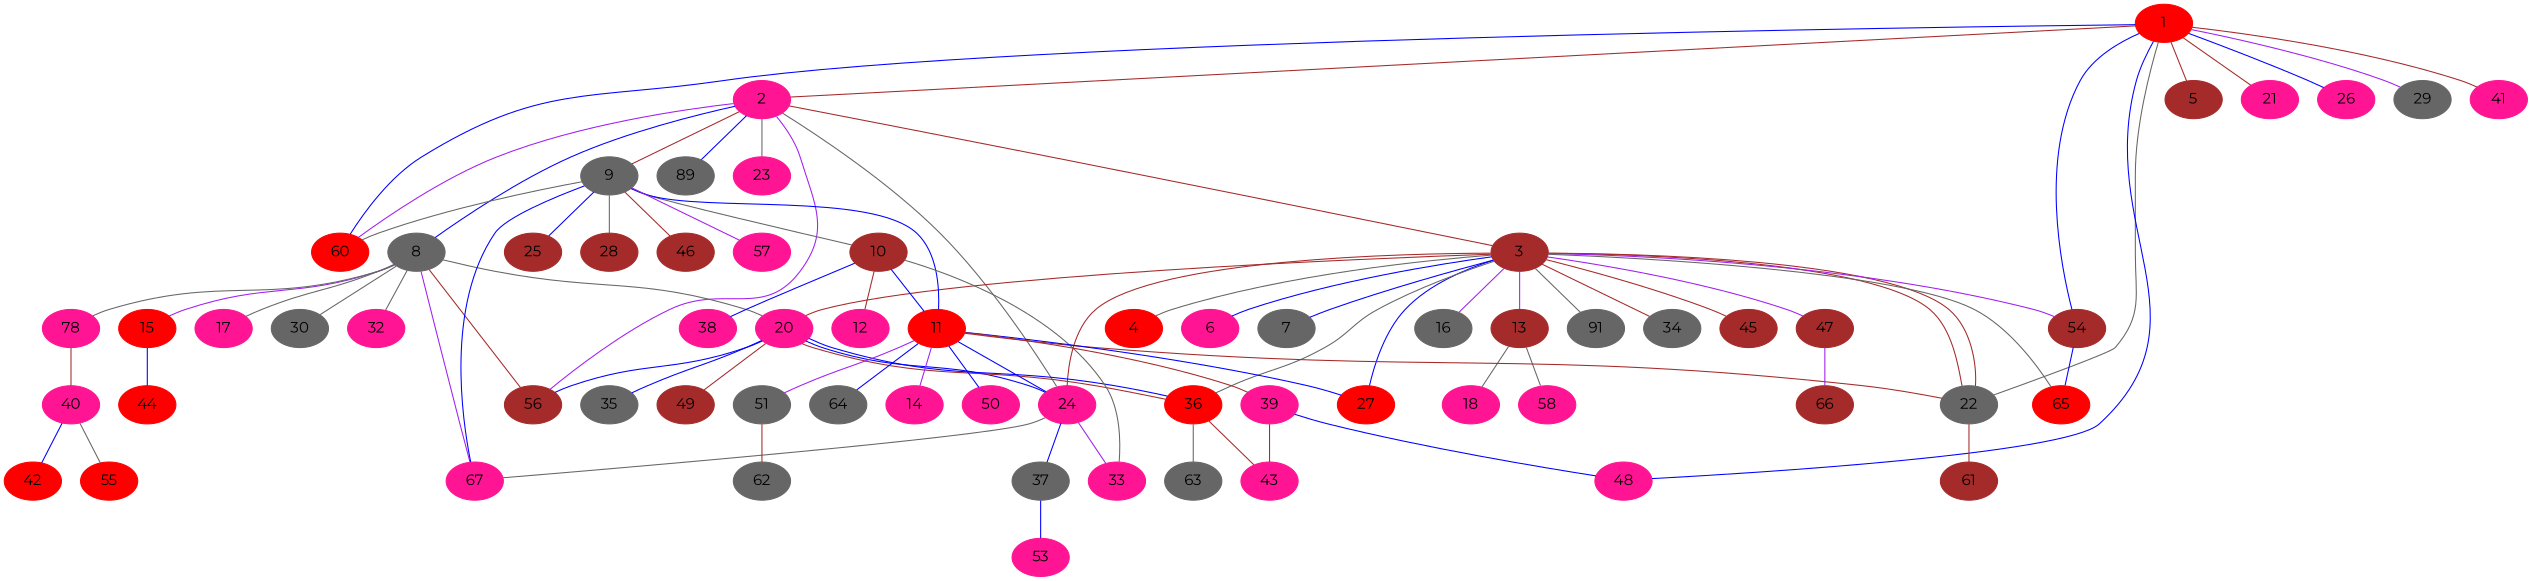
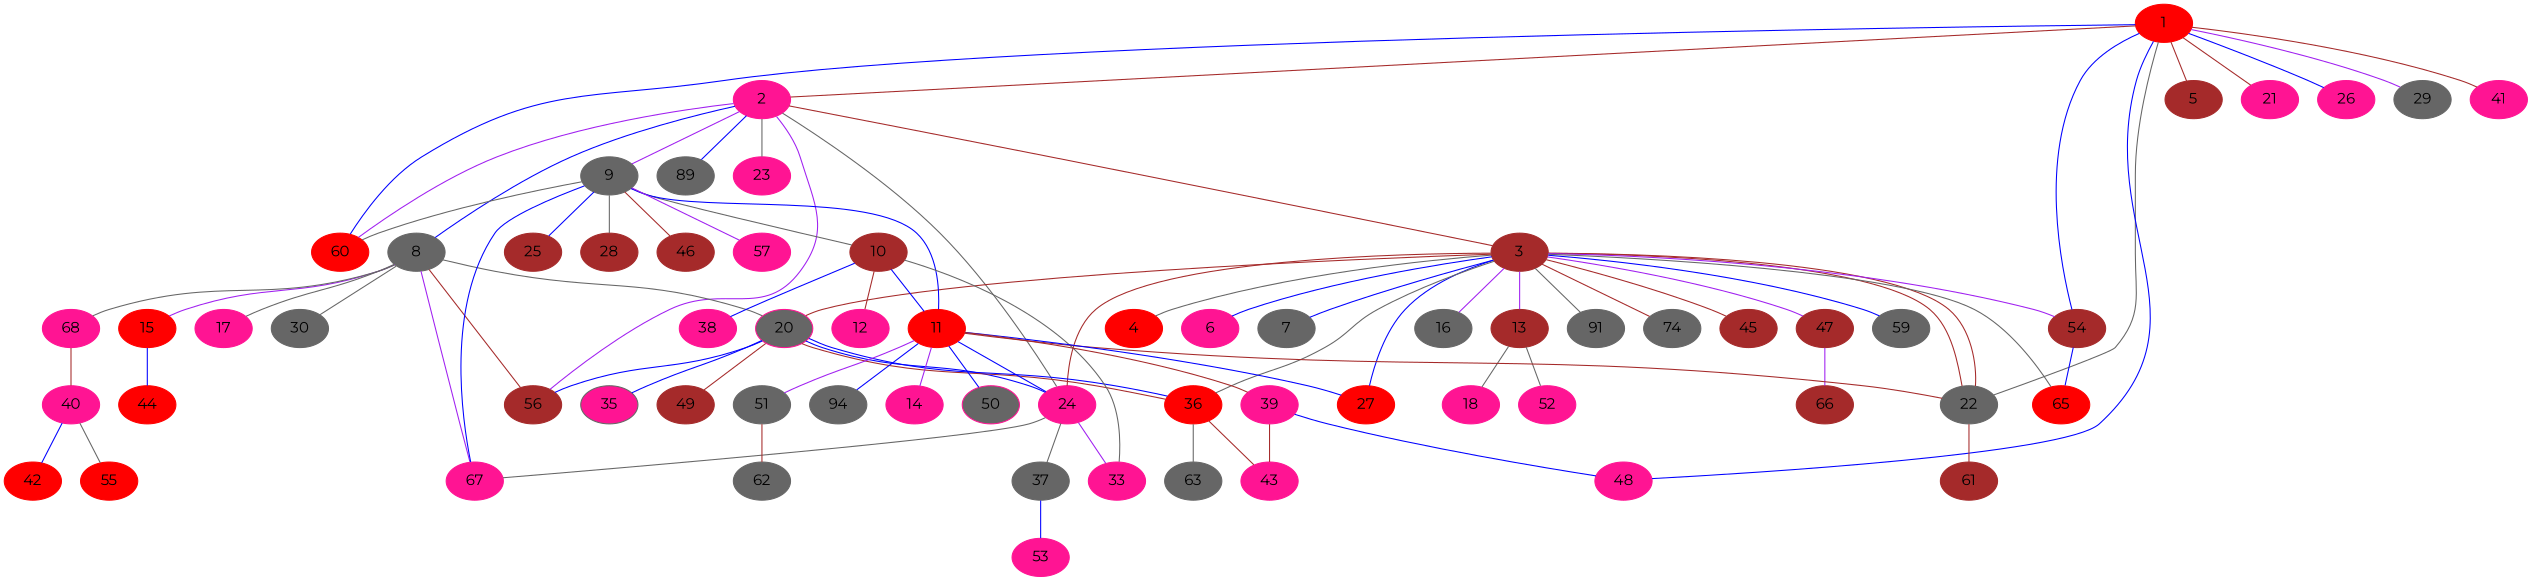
(686, 138) -> (686, 138)
(71, 329) -> (71, 329)
(376, 329) -> none
(784, 329) -> (784, 329)
(1672, 329) -> (1672, 329)
none -> (1901, 329)
(609, 405) -> (609, 405)
(838, 405) -> (838, 405)
(991, 405) -> (991, 405)
(1547, 405) -> (1547, 405)
(1054, 443) -> (1054, 443)
